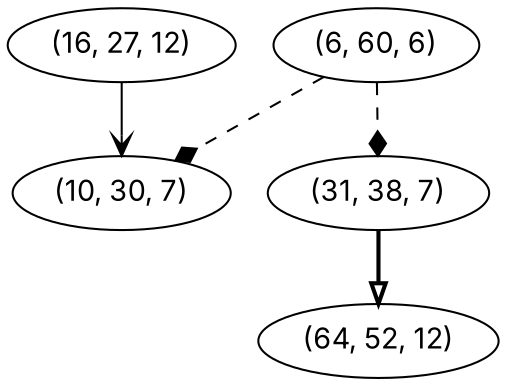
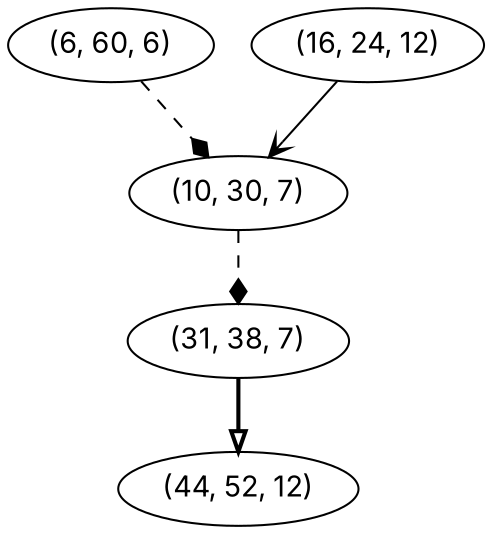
(122, 45) -> (368, 45)
(377, 107) -> (238, 255)
(378, 341) -> (238, 489)
